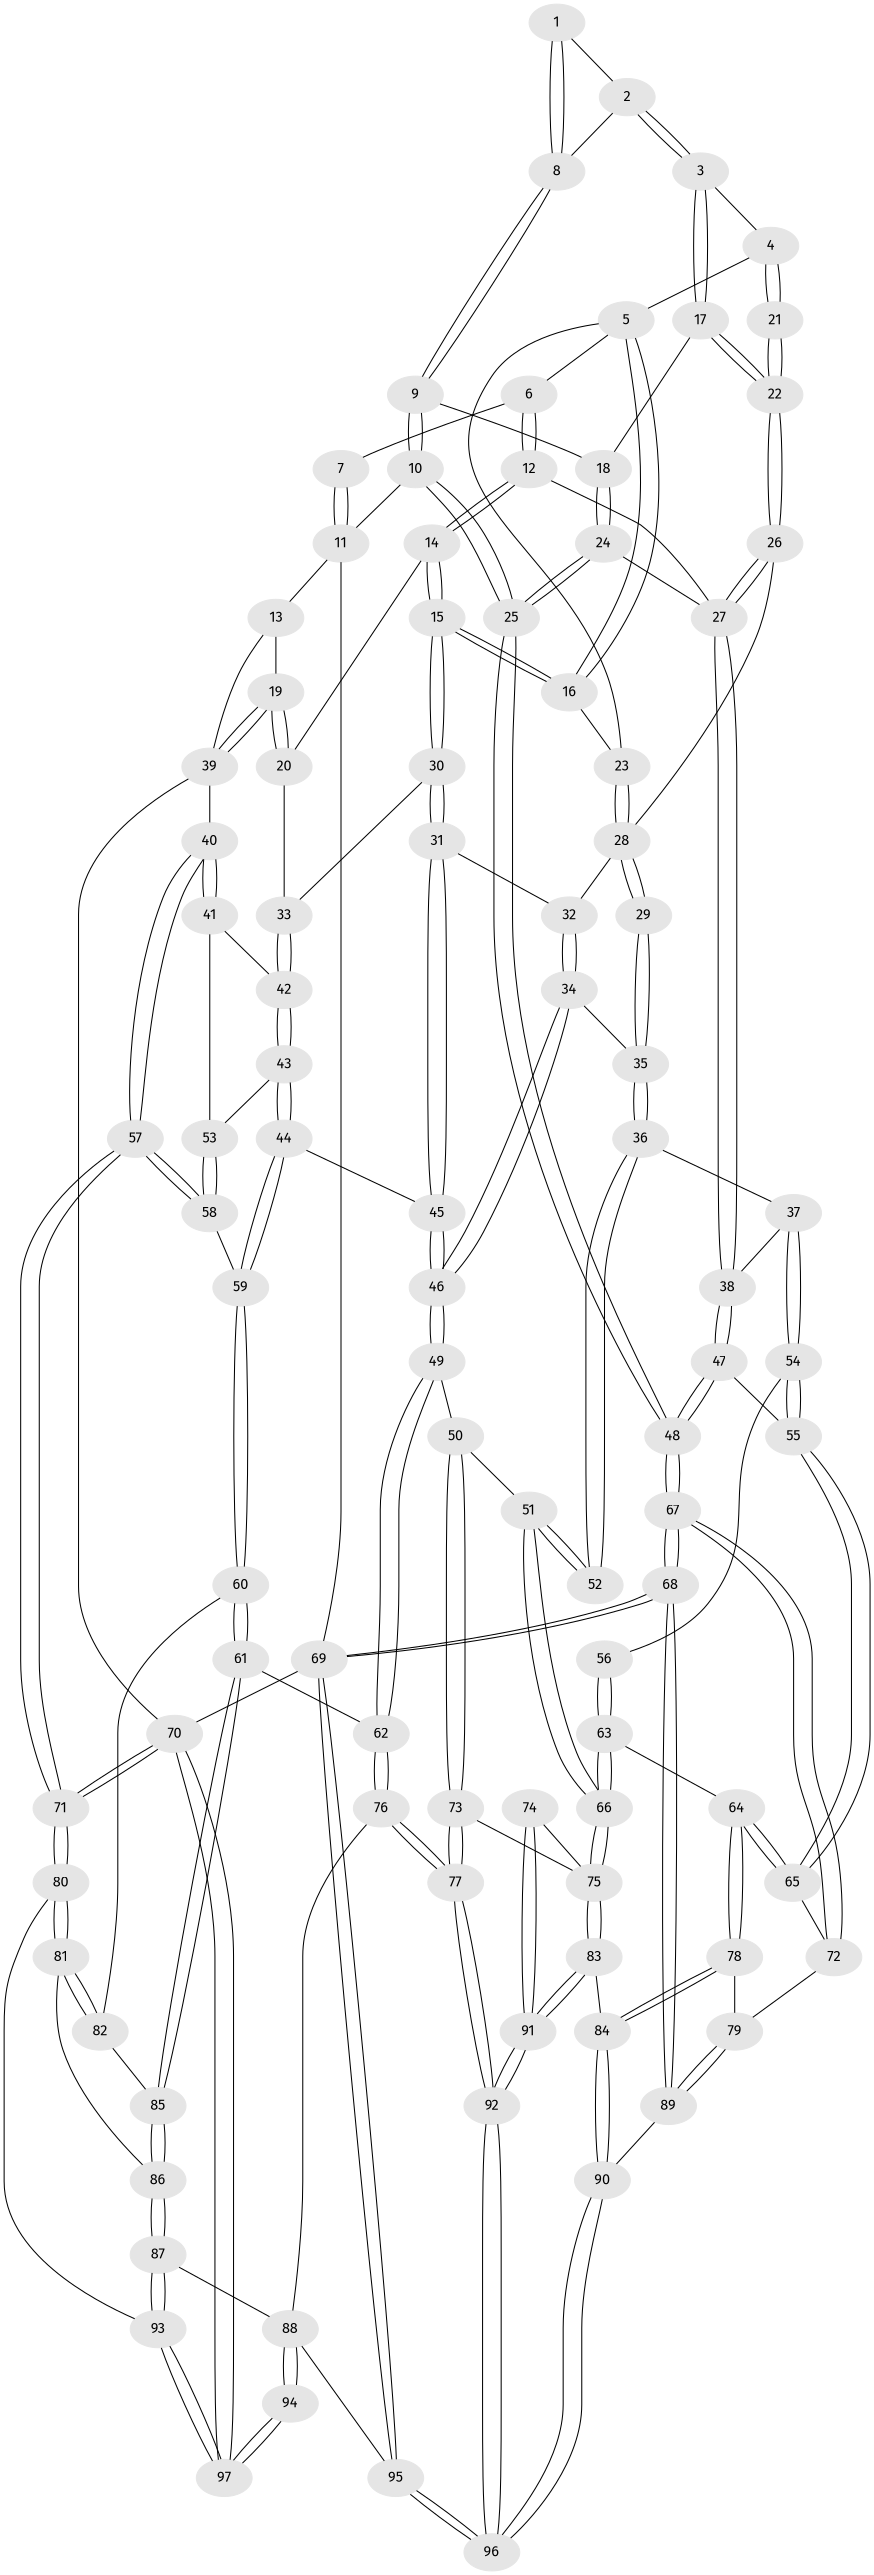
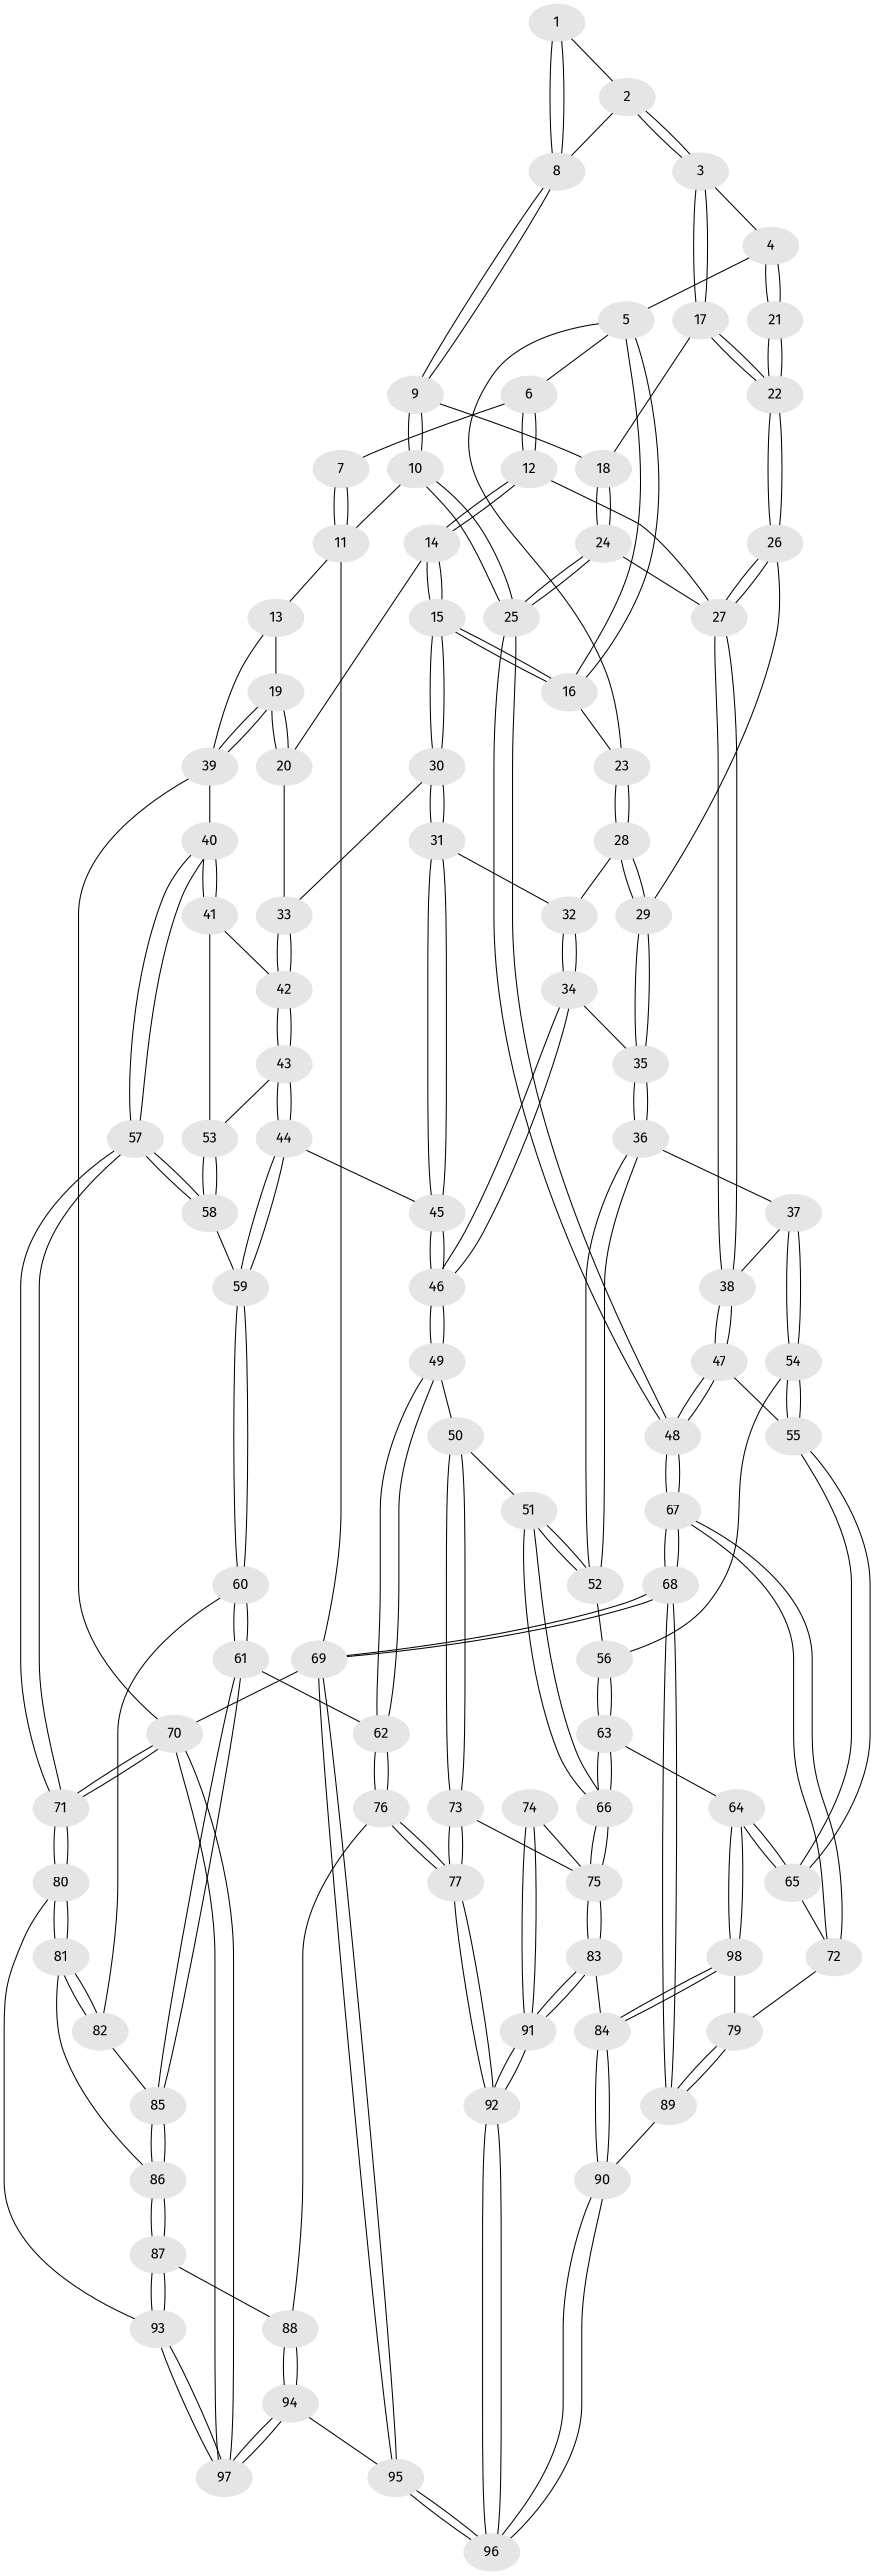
(723, 702) -> (745, 730)
none -> (600, 1622)
(735, 1957) -> (735, 1957)
(343, 2404) -> (343, 2441)
